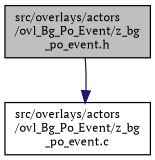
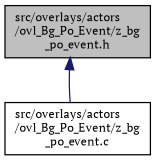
(86, 74) -> (69, 87)
